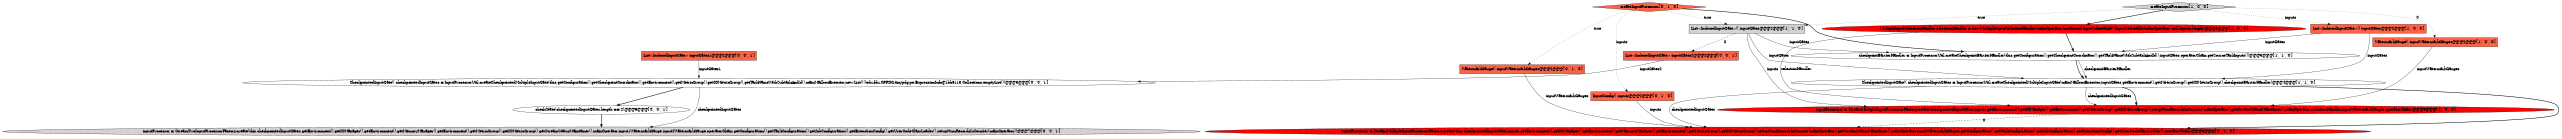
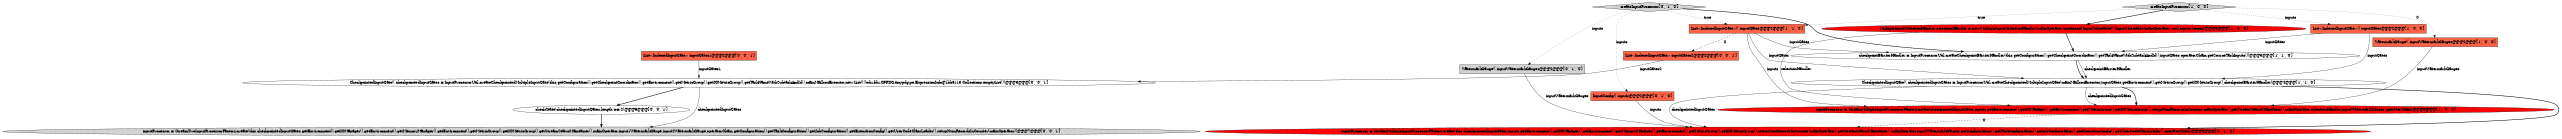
(1649, 7) -> (1649, 7)
(1598, 29) -> (1598, 29)
(1747, 29) -> (1747, 29)
(1522, 69) -> (1522, 69)
